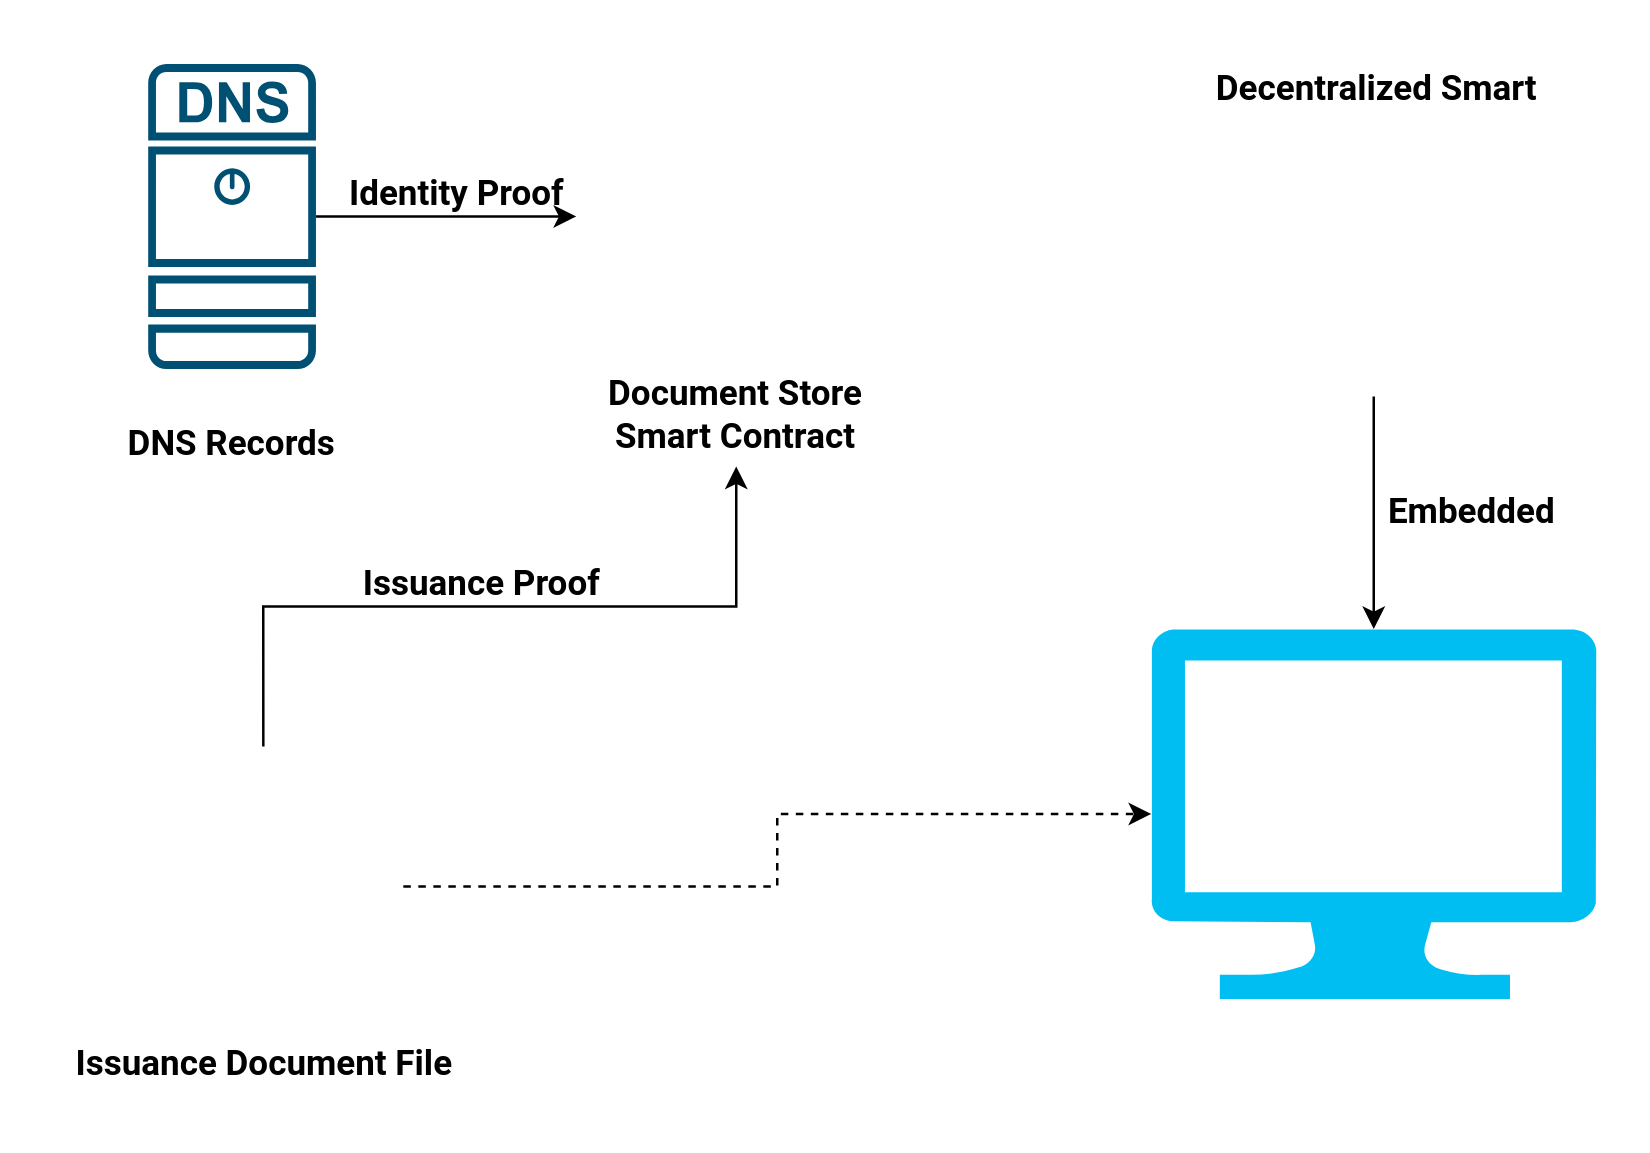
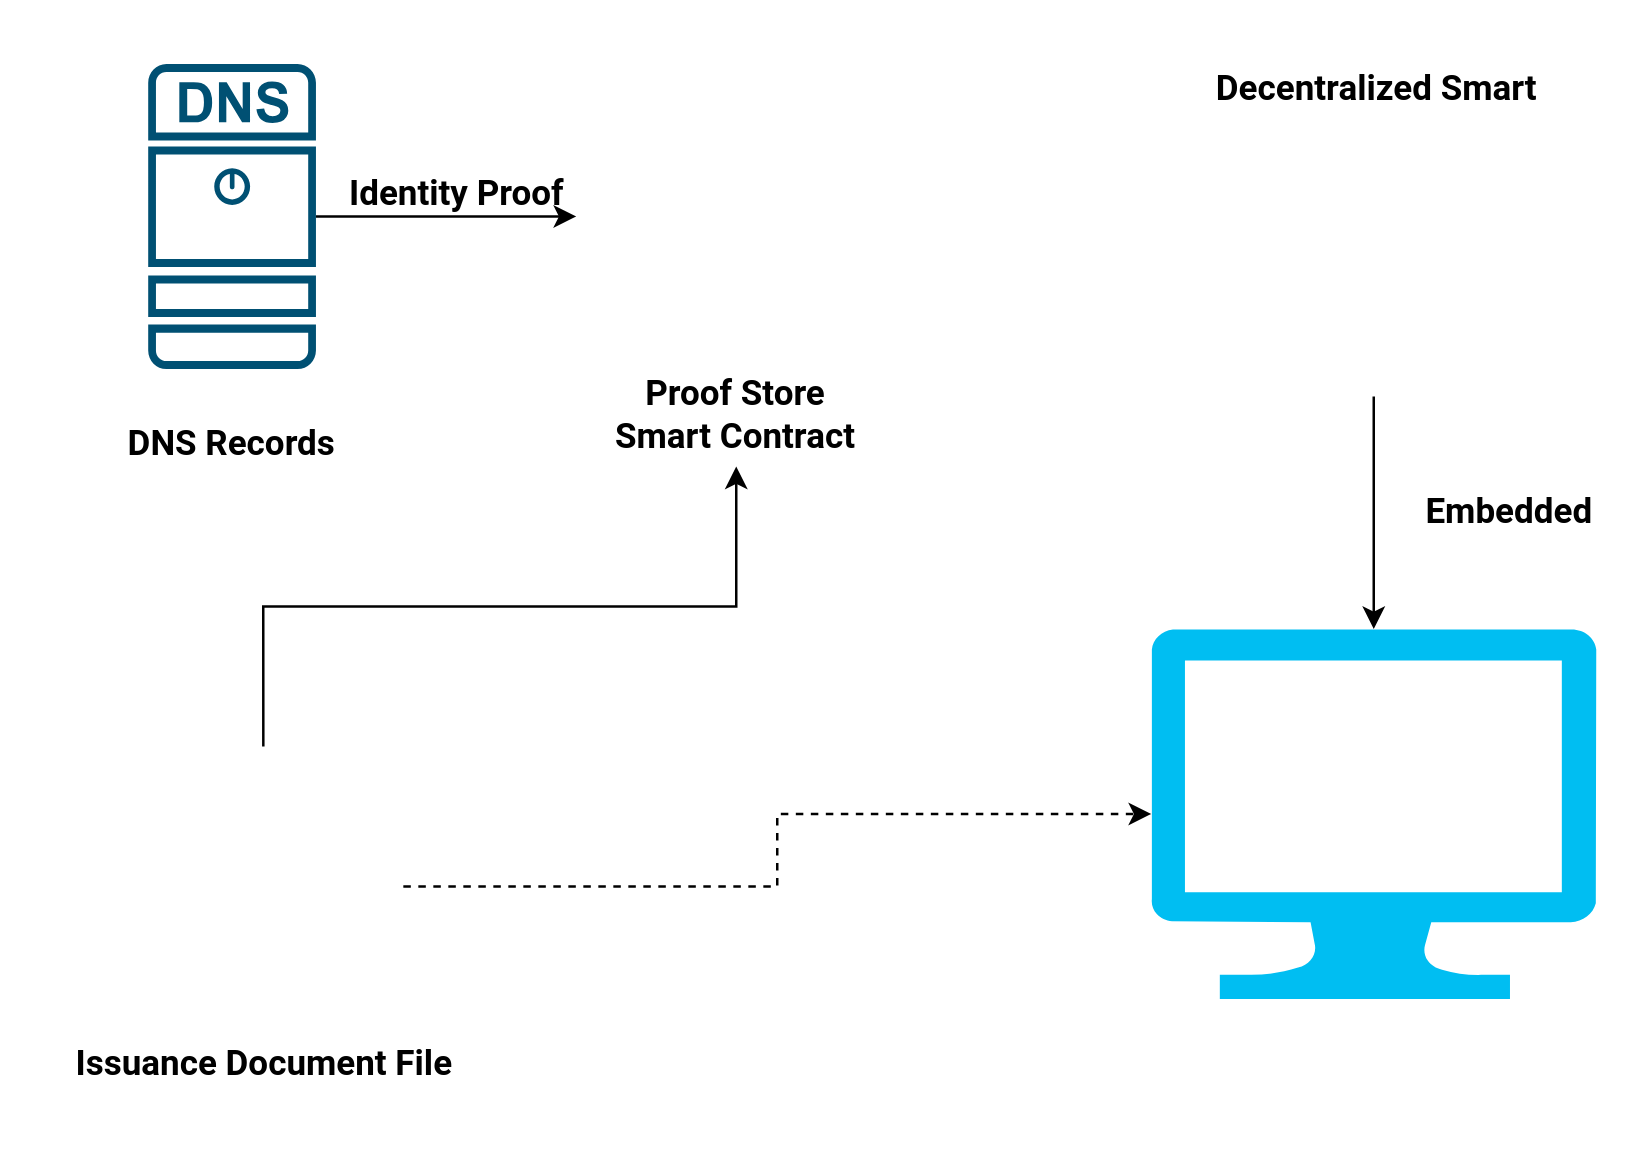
(736, 414) -> (736, 414)
(1471, 510) -> (1509, 510)
(481, 583) -> none
